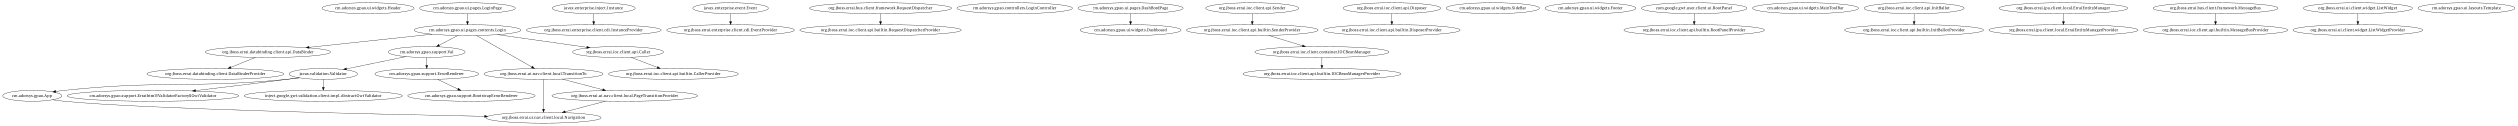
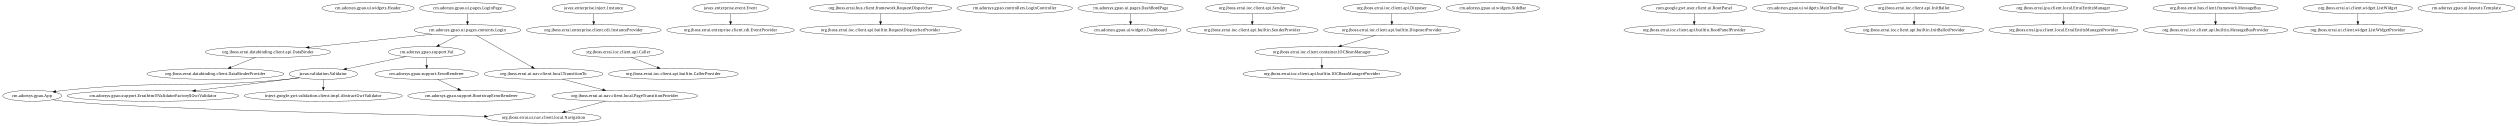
(1590, 8) -> none
(542, 41) -> none
(1286, 41) -> (1358, 41)
(544, 94) -> none
